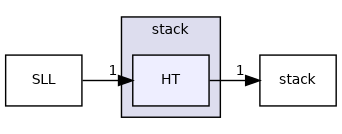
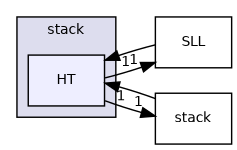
none -> (124, 73)
none -> (137, 92)
